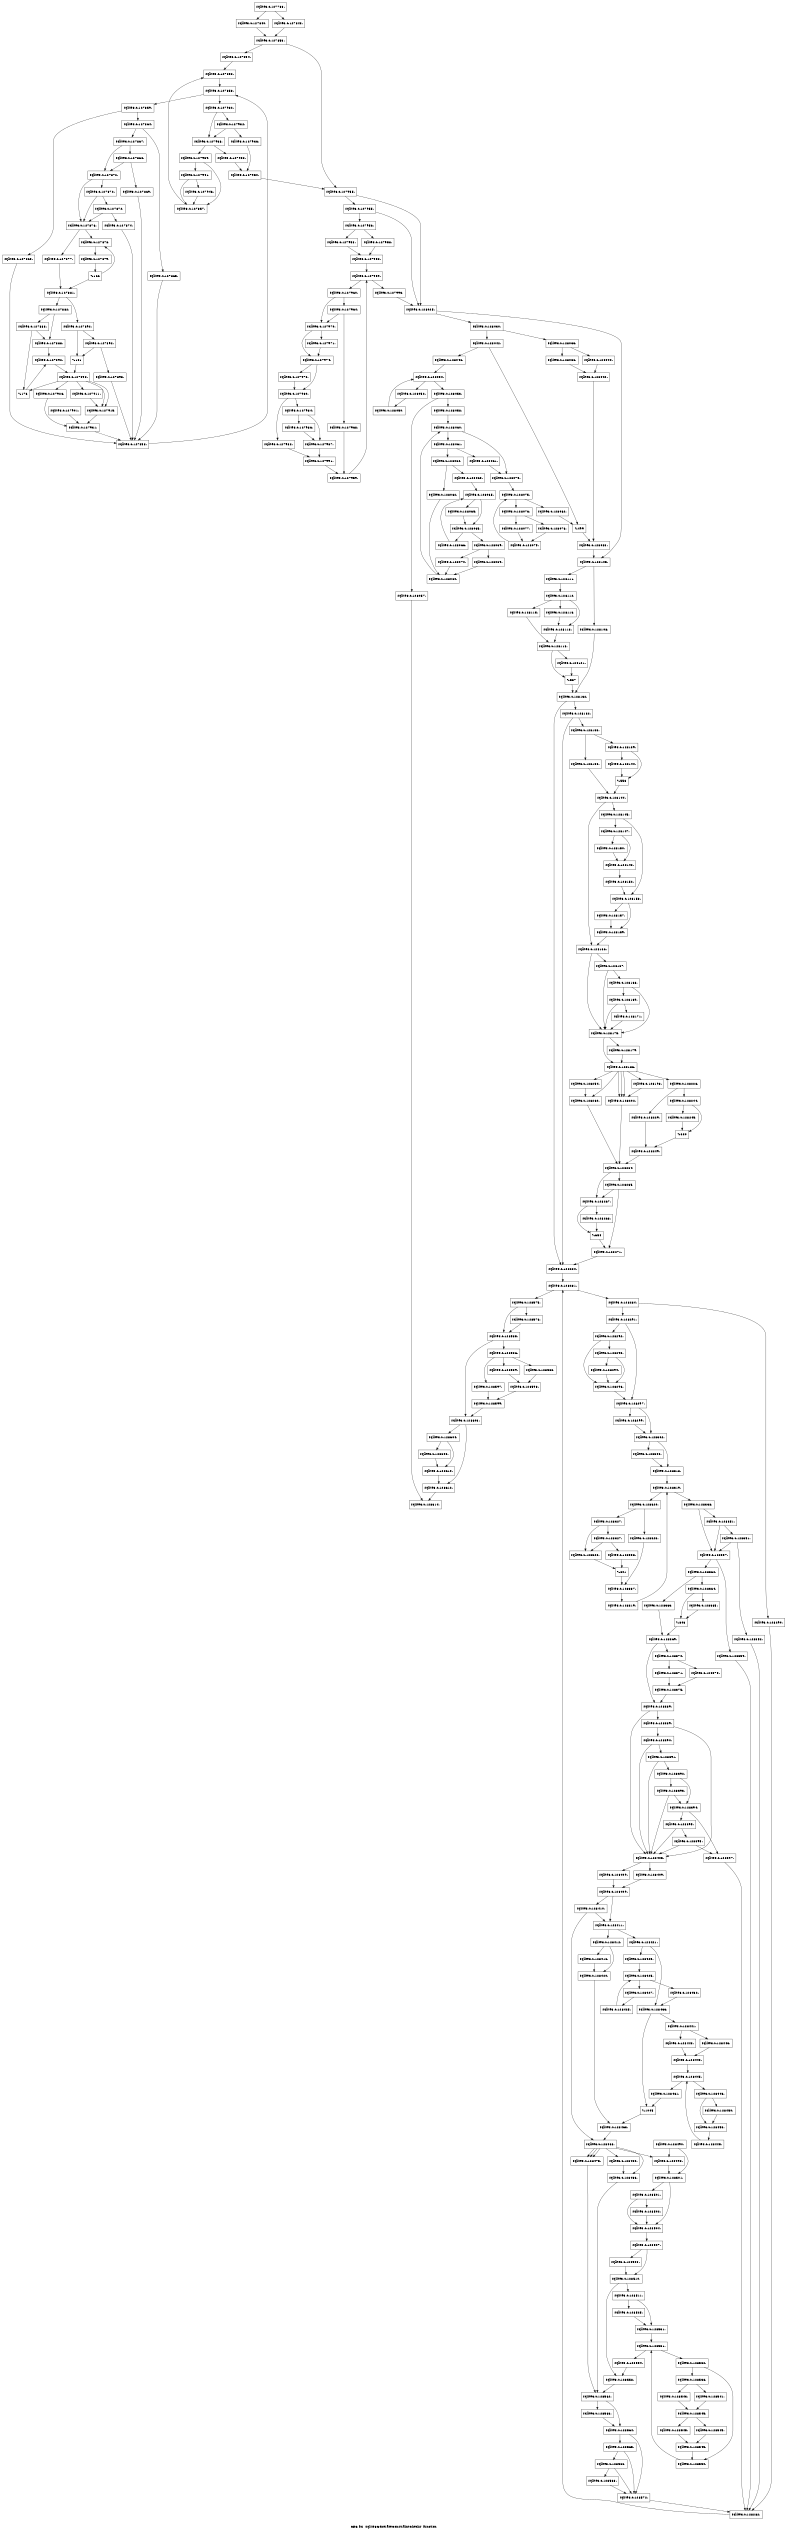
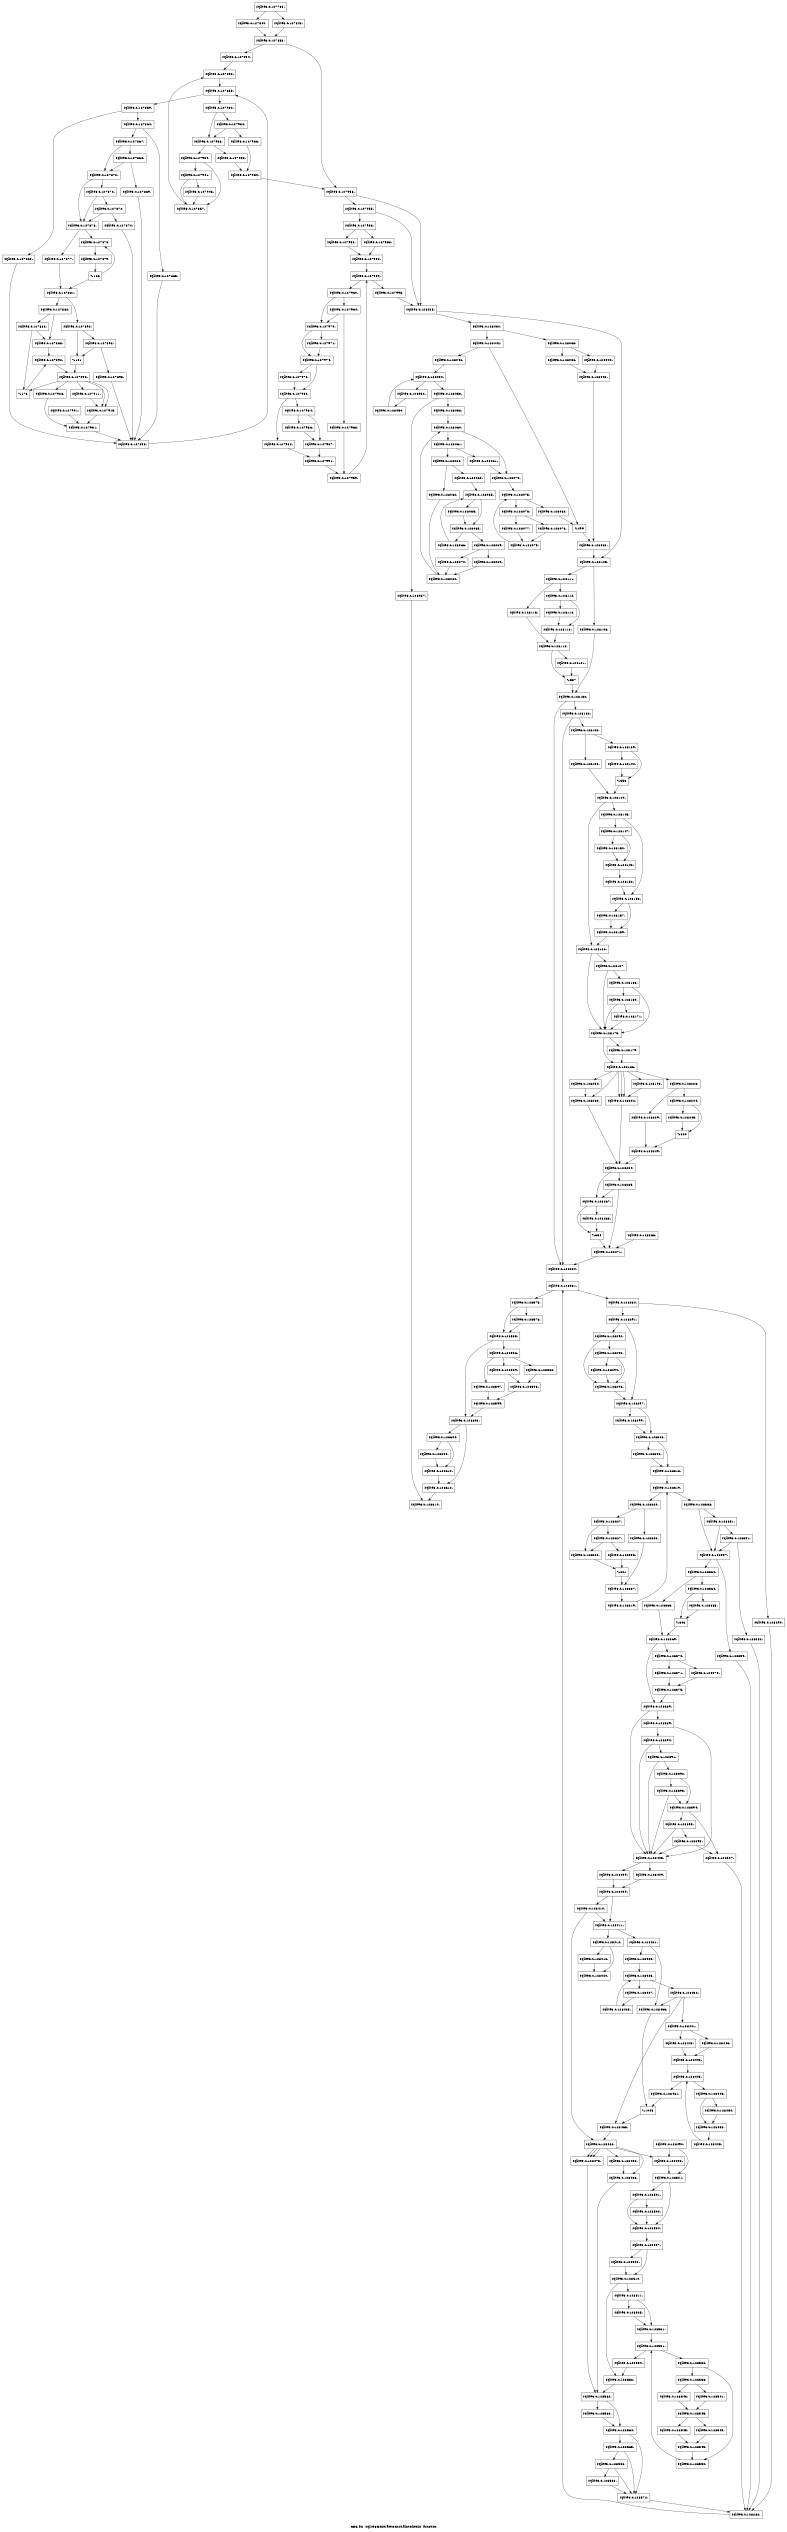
(543, 604) -> (540, 594)
none -> (642, 1235)
(667, 2017) -> (683, 2008)
(594, 2053) -> (644, 2056)
